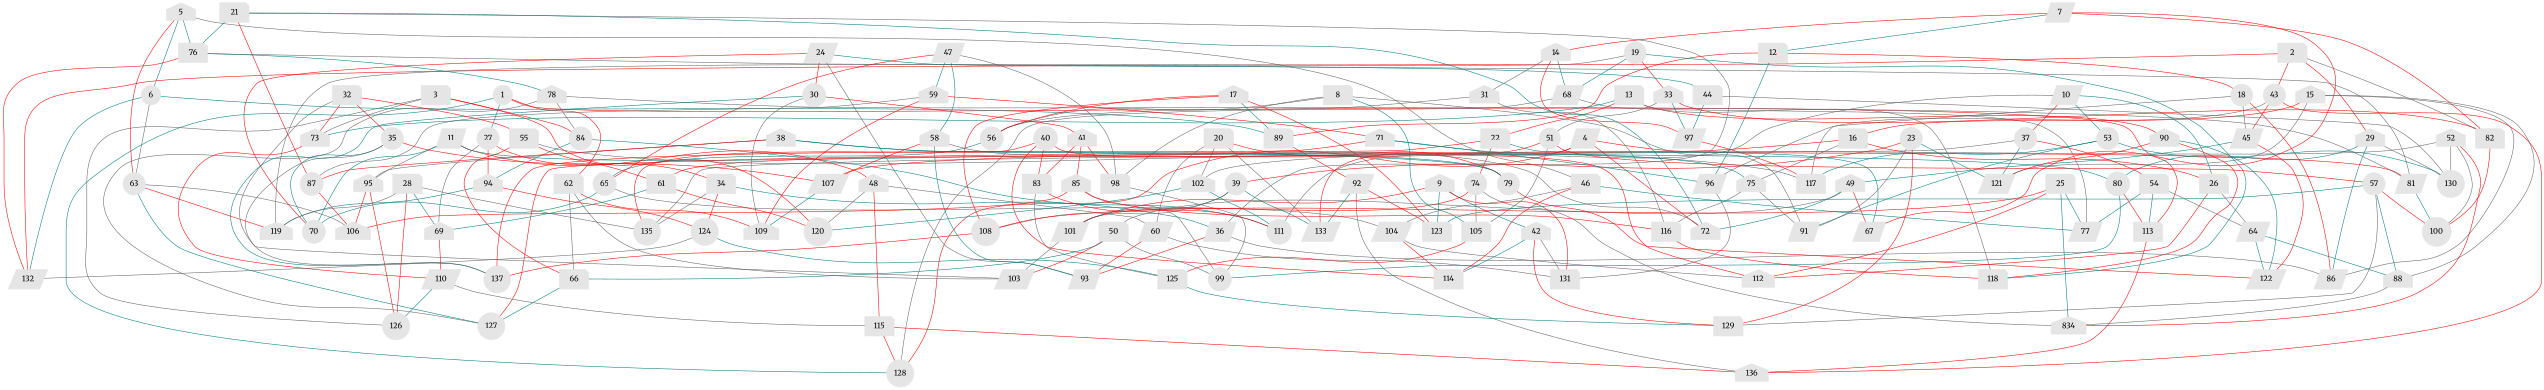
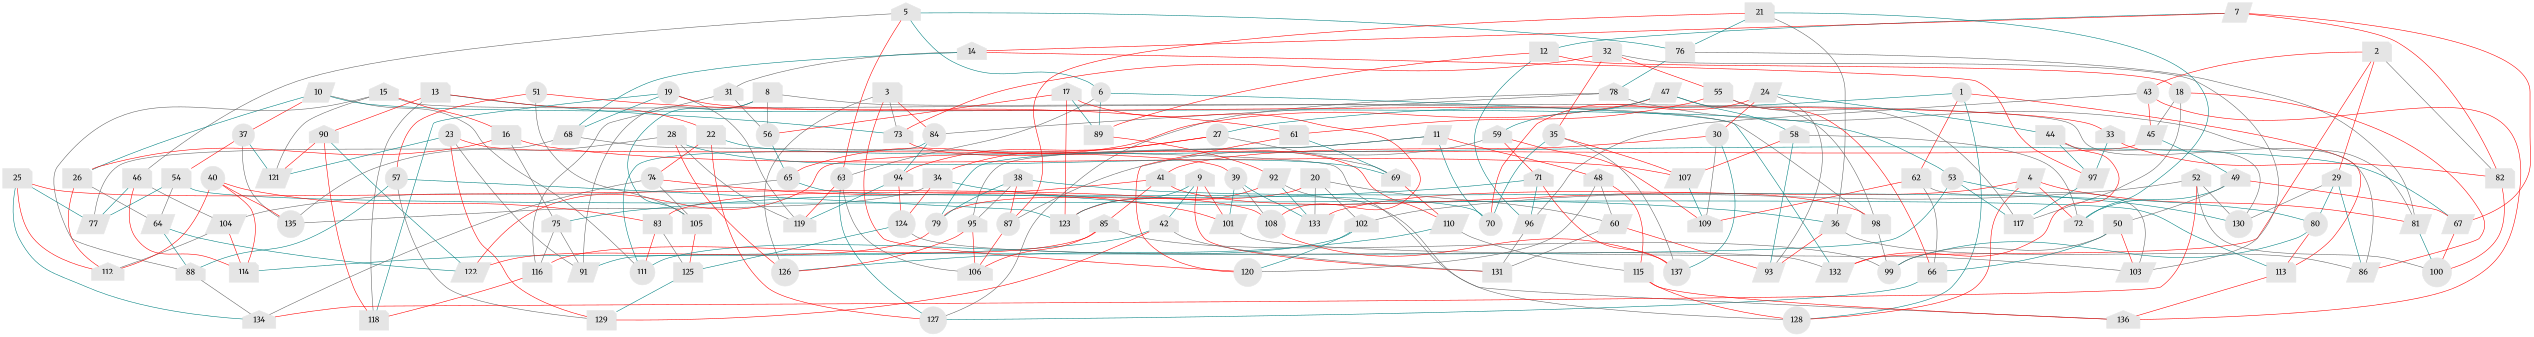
(8, 94) -> (2042, 236)
(1612, 115) -> none
(1764, 160) -> (2045, 208)
(2403, 208) -> (2449, 245)
(2069, 326) -> (259, 320)
